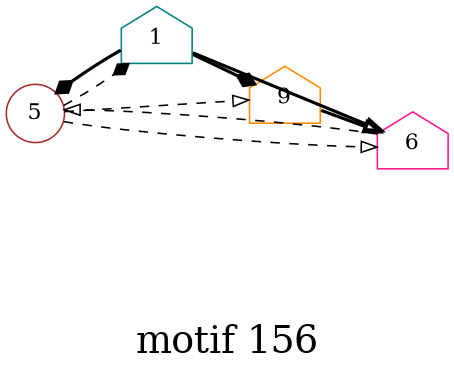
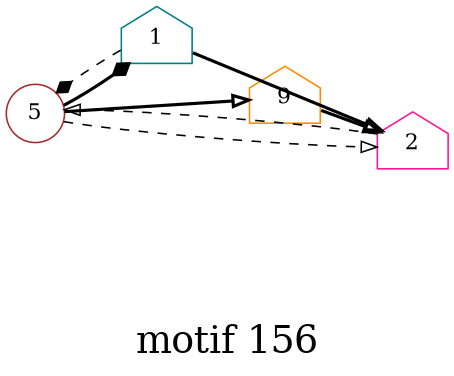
(96, 65) -> (96, 65)
(215, 65) -> none
(89, 91) -> (89, 91)
(178, 104) -> (178, 104)
(413, 143) -> (413, 143)
